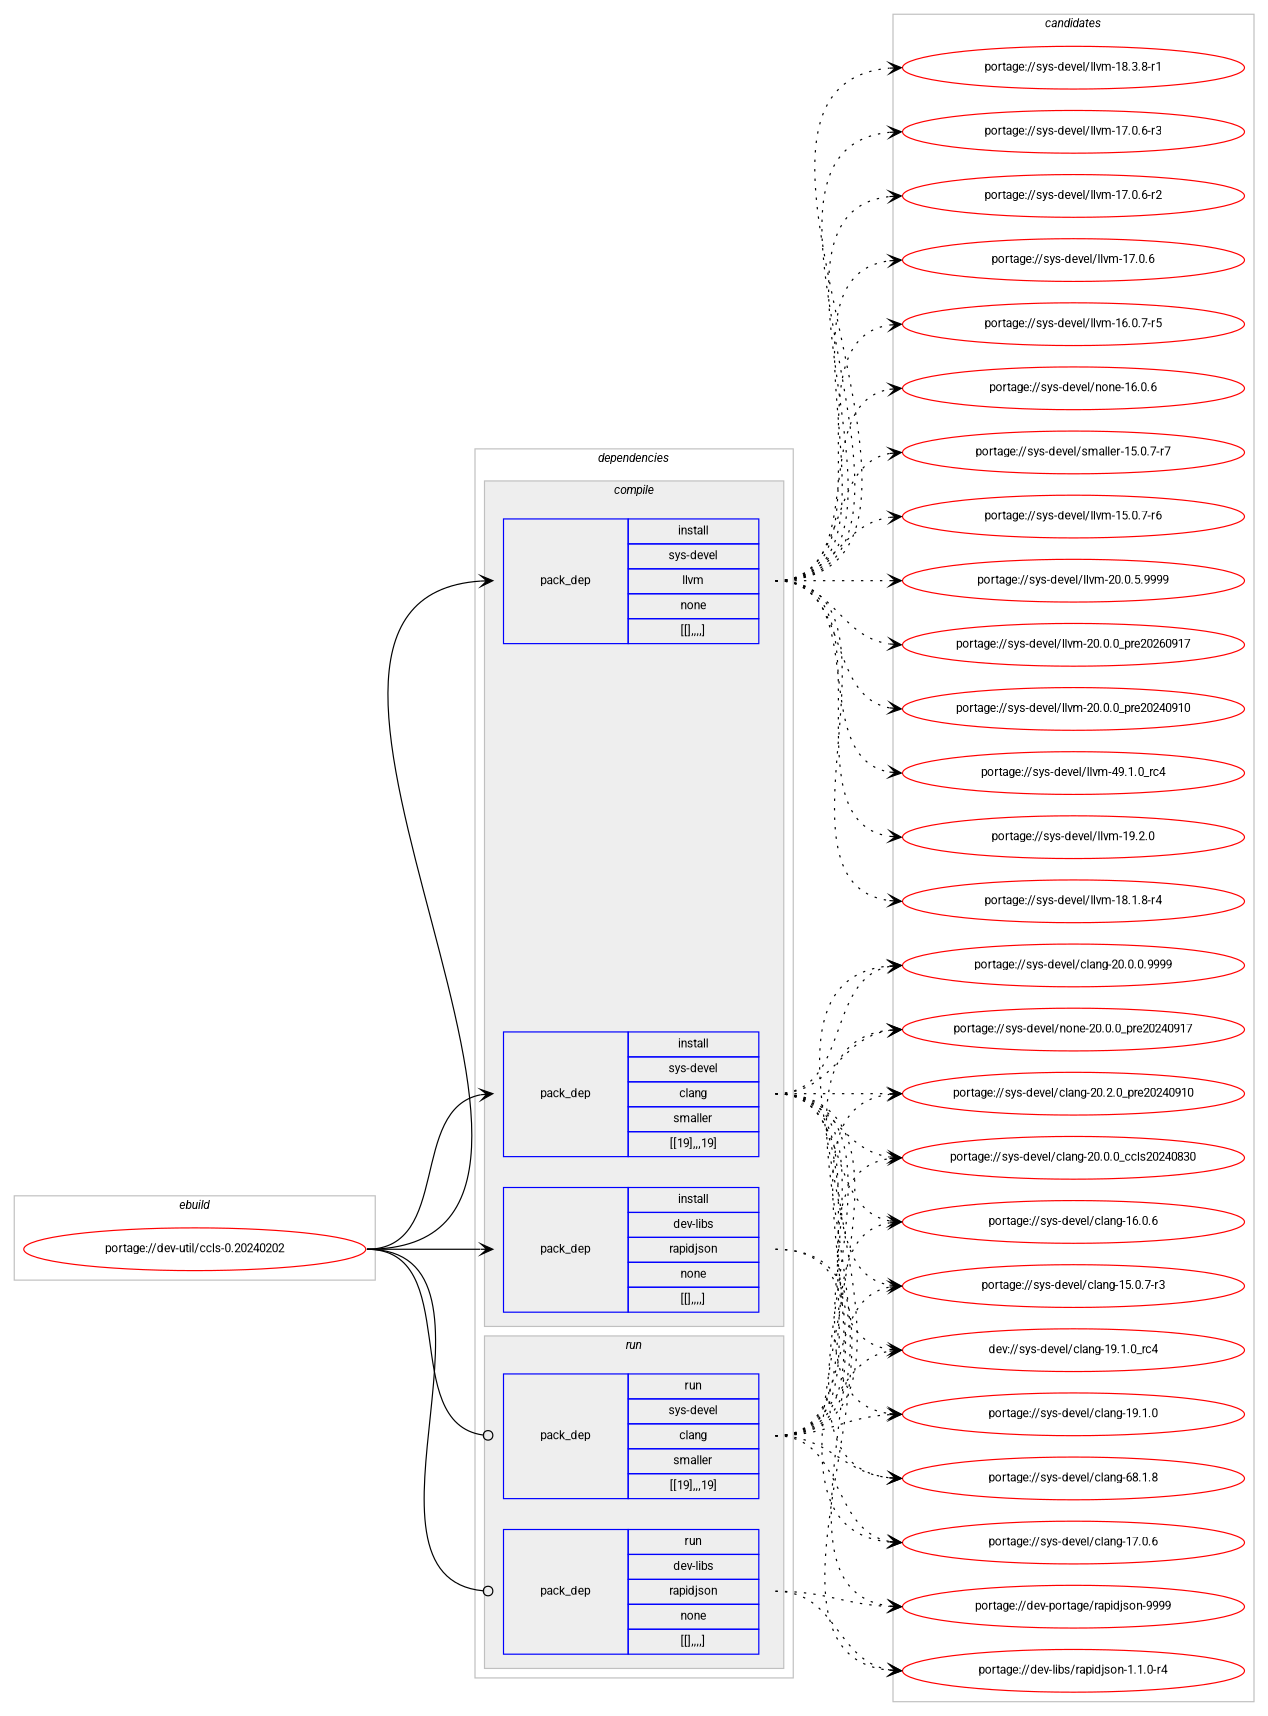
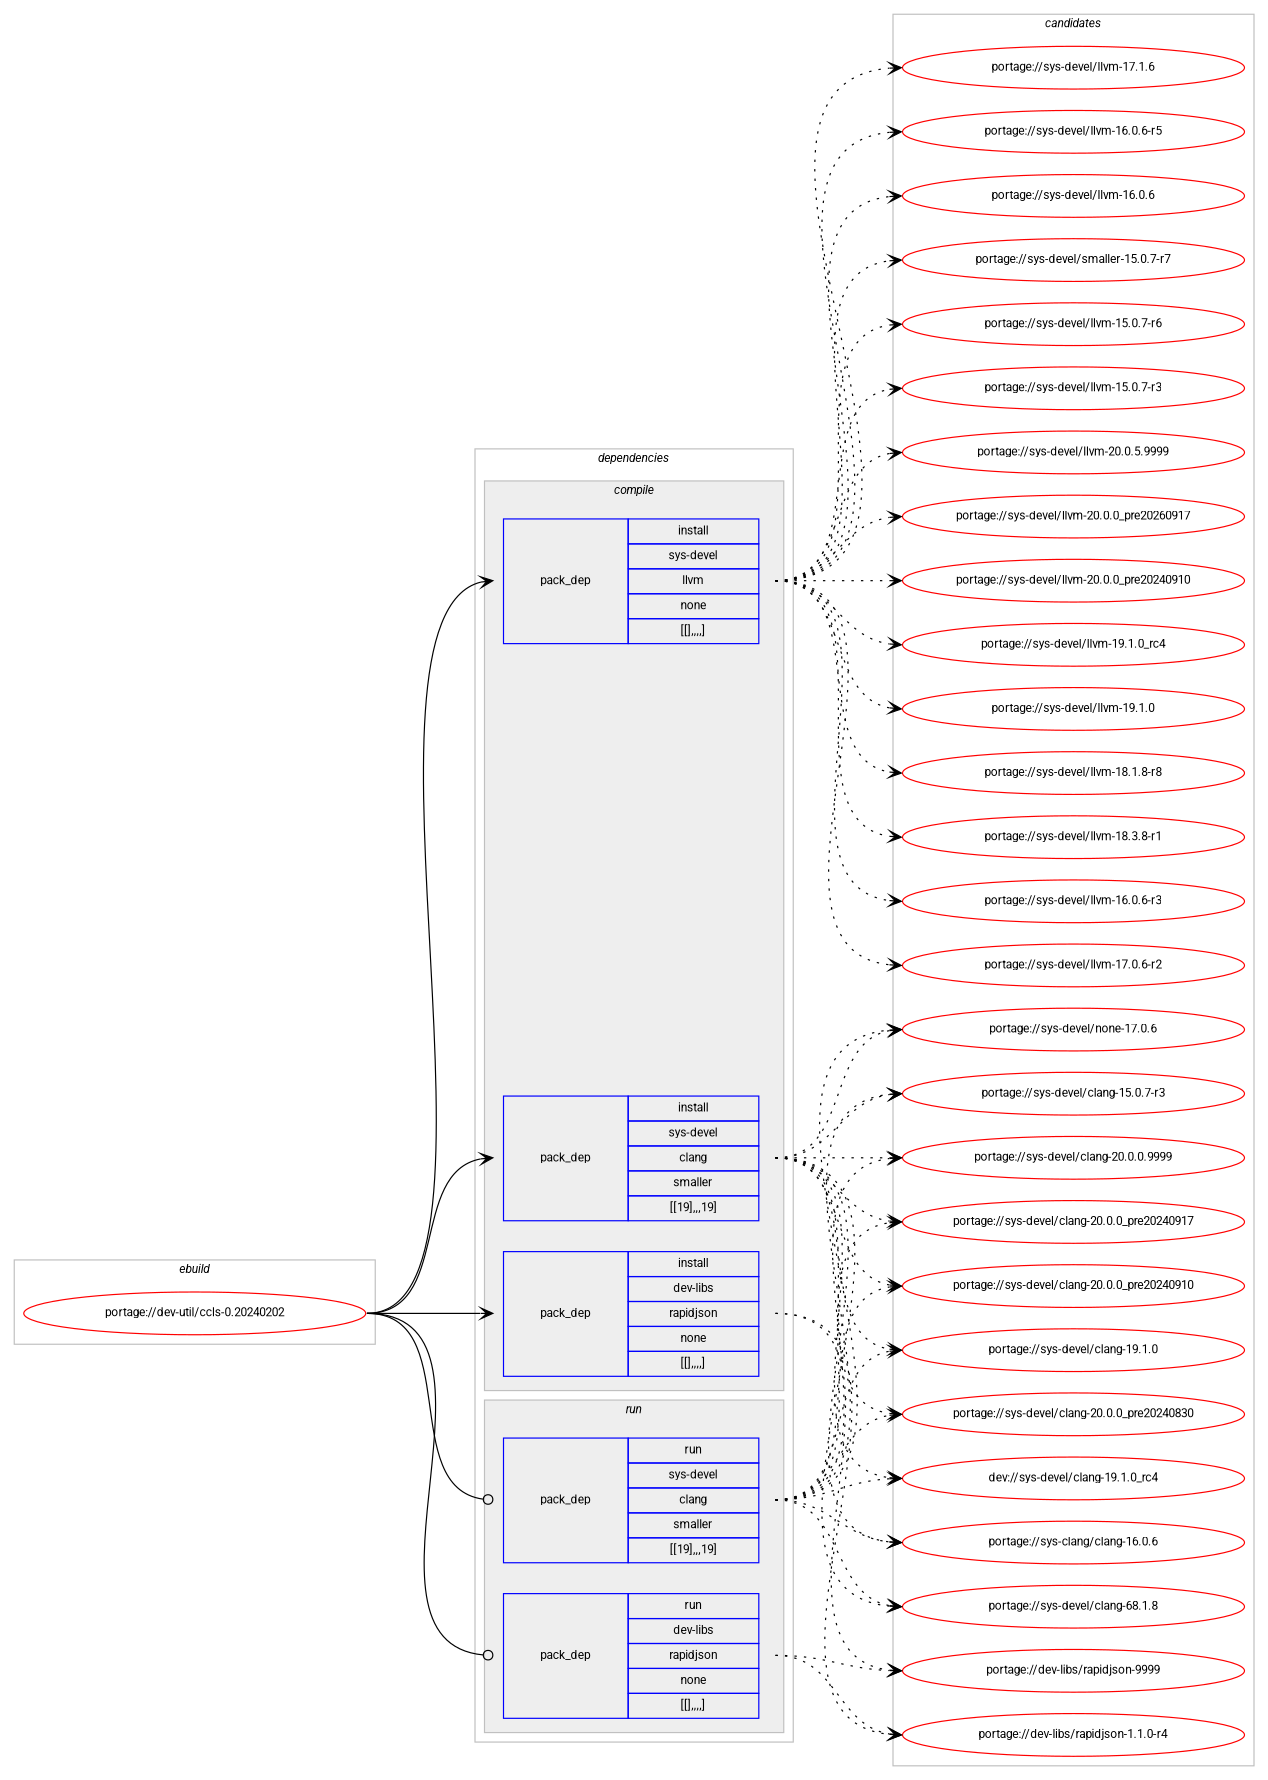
(1074, 132) -> (1074, 901)
(1074, 260) -> (1074, 68)
(1074, 324) -> (1074, 132)
none -> (1074, 388)
(1074, 388) -> (1074, 196)
(1074, 773) -> (1074, 645)
(1074, 837) -> (1074, 709)
(1074, 901) -> (1074, 773)
(1074, 1030) -> (1074, 1222)
(1074, 1094) -> (1074, 1286)
(1074, 1158) -> (1074, 1414)
(1074, 1222) -> (1074, 1543)
(1074, 1543) -> (1074, 1030)
(1074, 1607) -> (1074, 1671)
